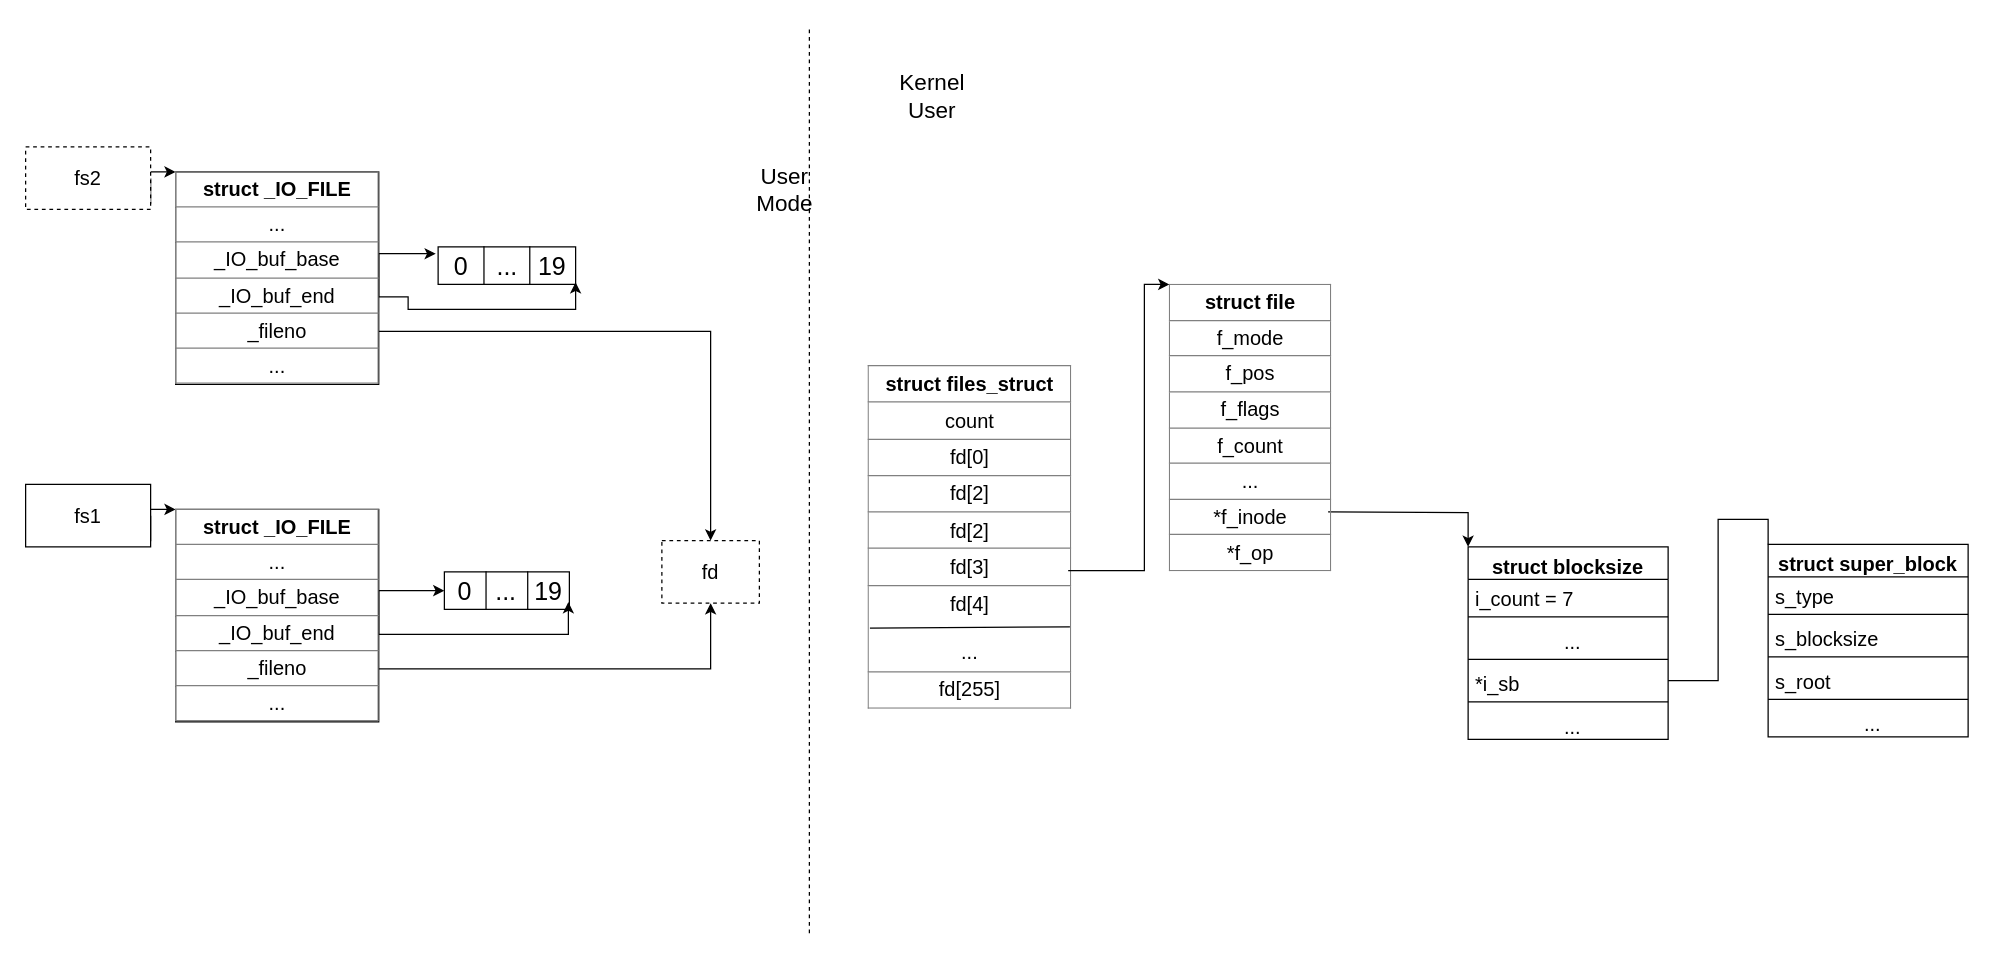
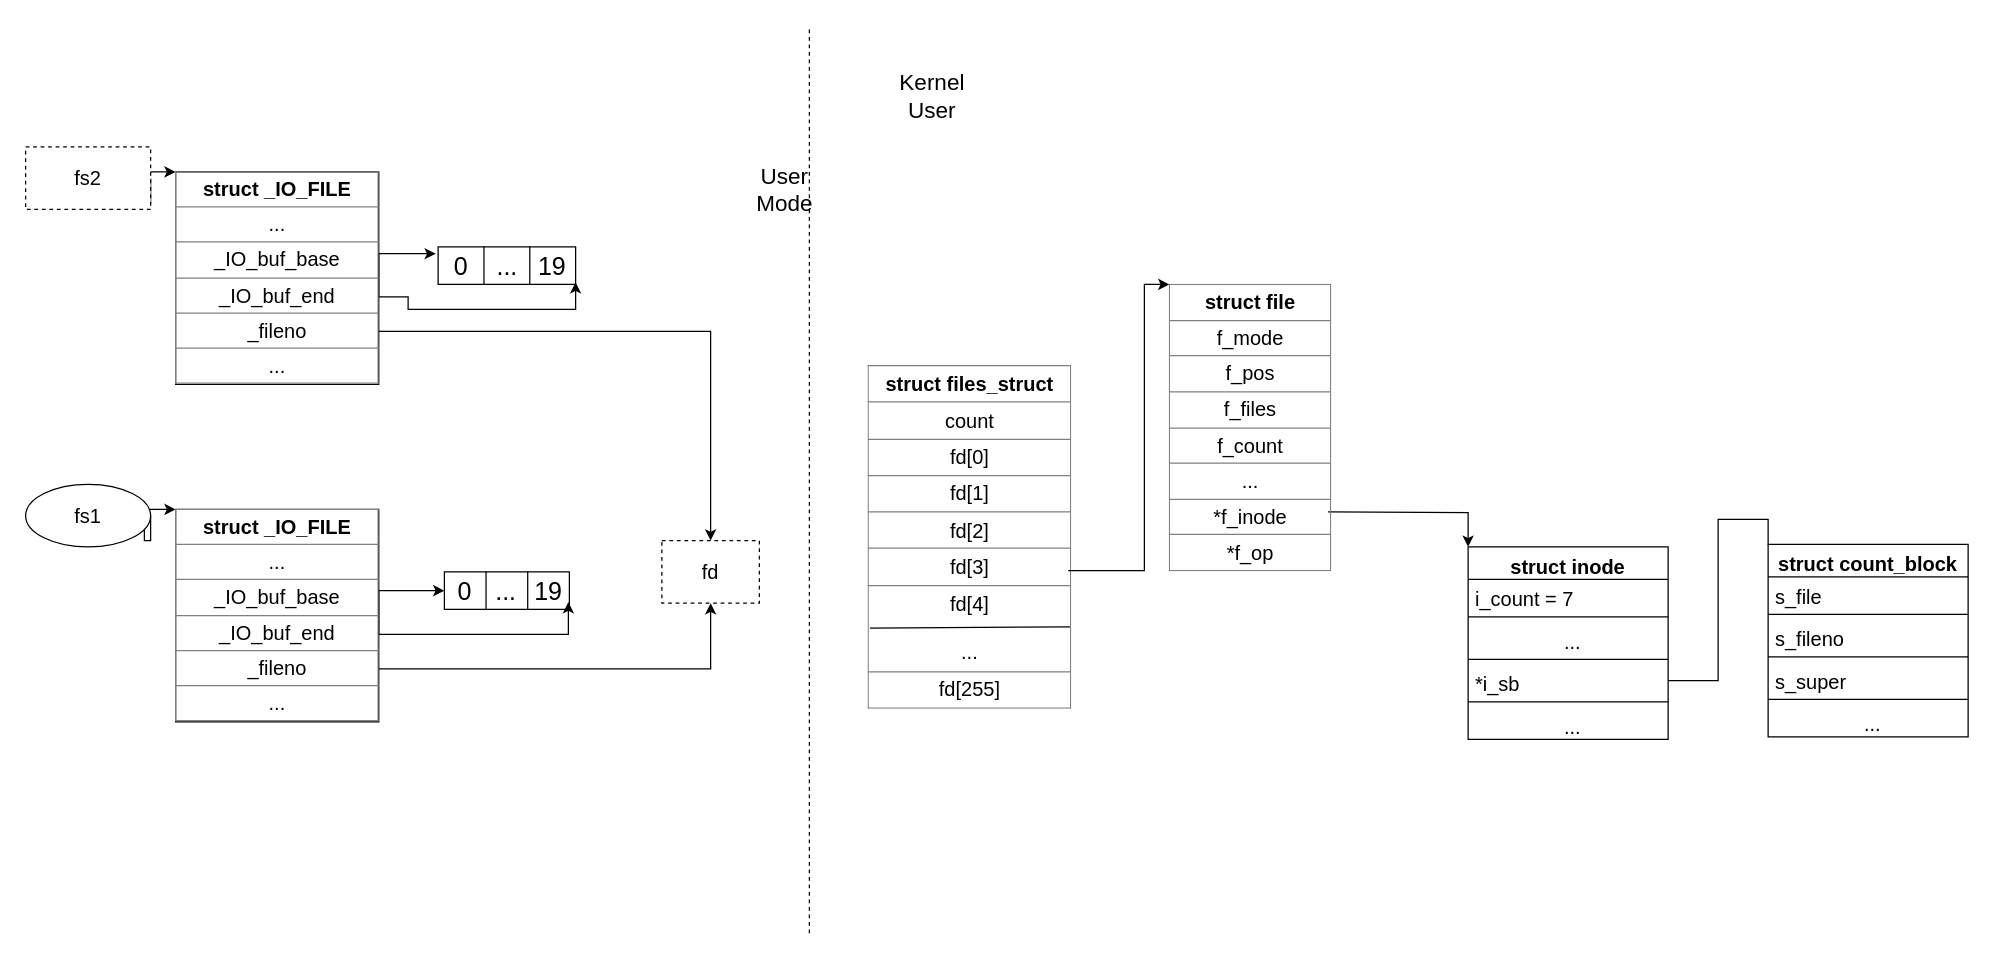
(1210, 356) -> (1210, 356)
(942, 447) -> (942, 447)
(88, 516) -> (88, 516)
(1868, 565) -> (1868, 565)
(1568, 567) -> (1568, 567)
(1809, 597) -> (1803, 597)
(1831, 640) -> (1815, 640)
(1809, 682) -> (1814, 682)
